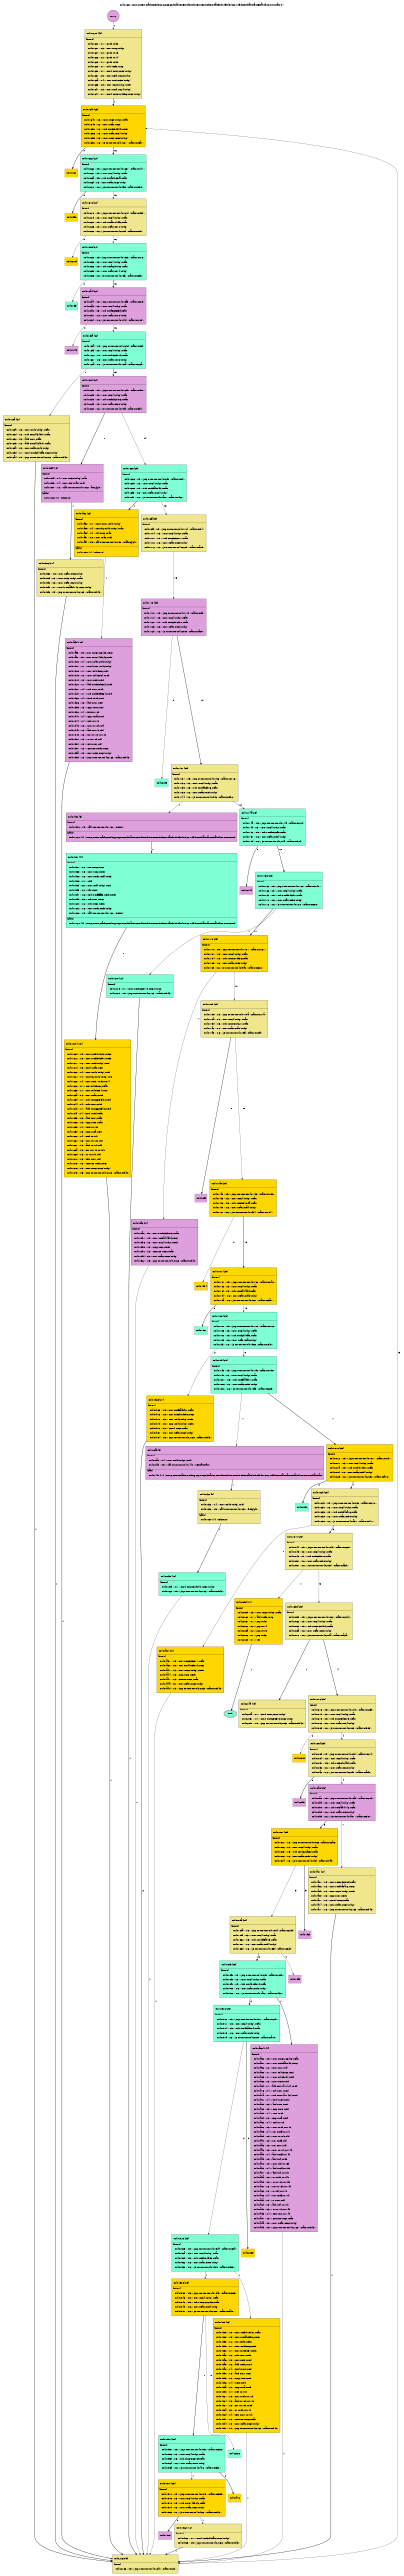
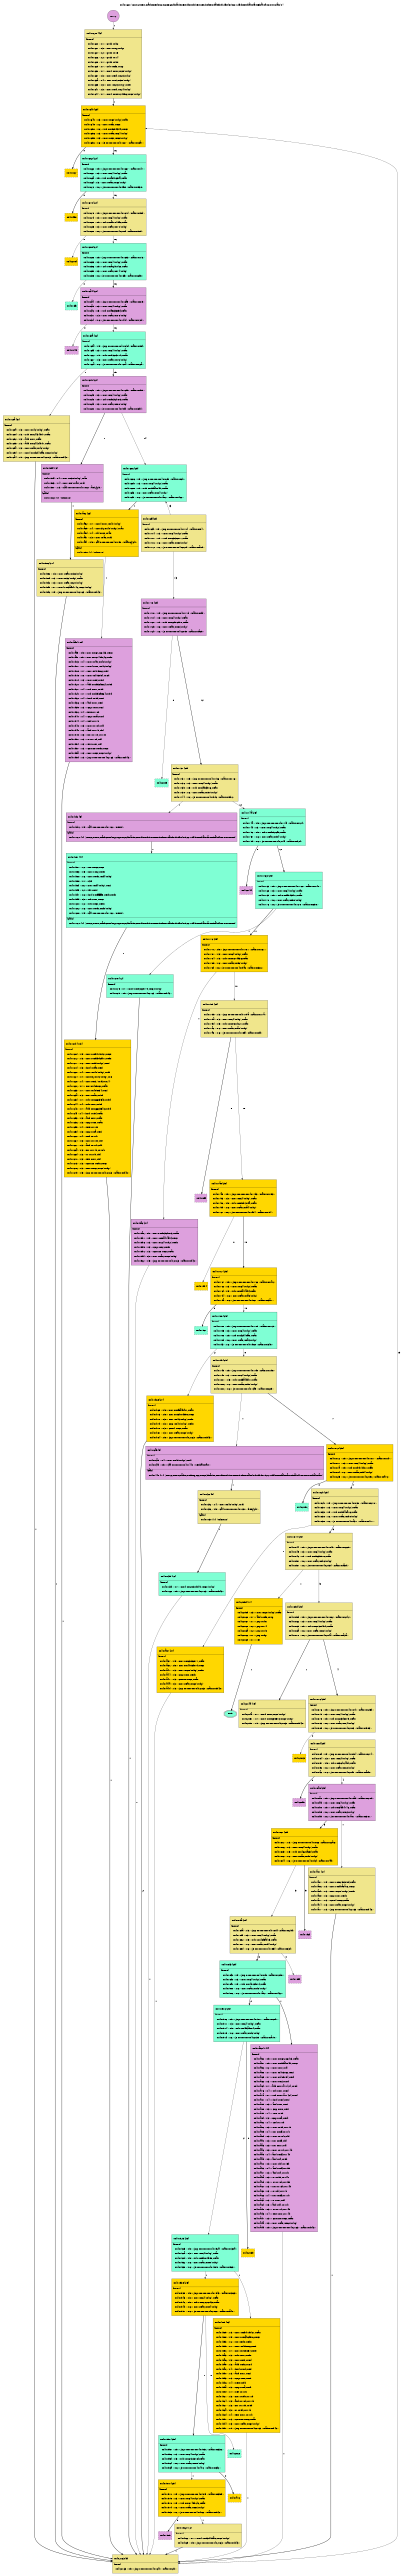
(164, 507) -> (169, 509)
(244, 1375) -> (244, 1375)
(342, 1735) -> none
